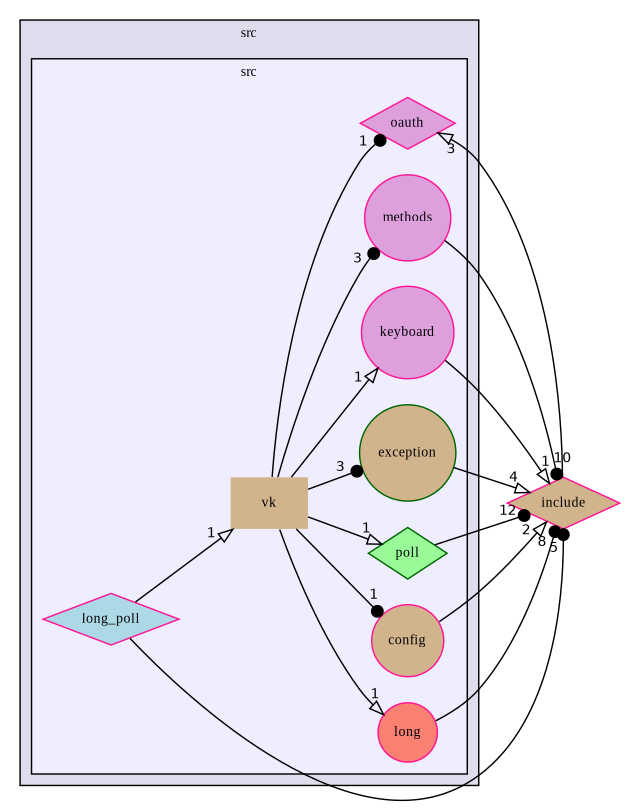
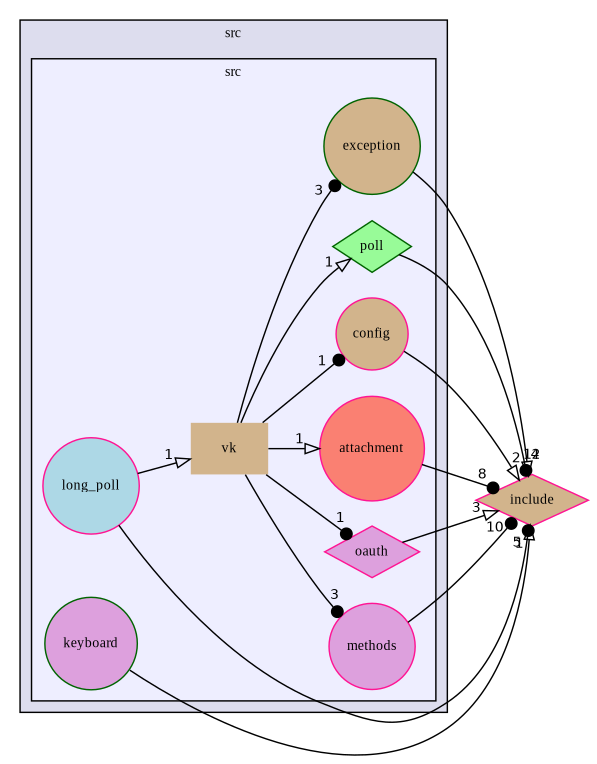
(540, 296) -> (458, 524)
(408, 333) -> (91, 644)
(330, 428) -> none
(111, 619) -> (91, 486)
(408, 732) -> (372, 449)
